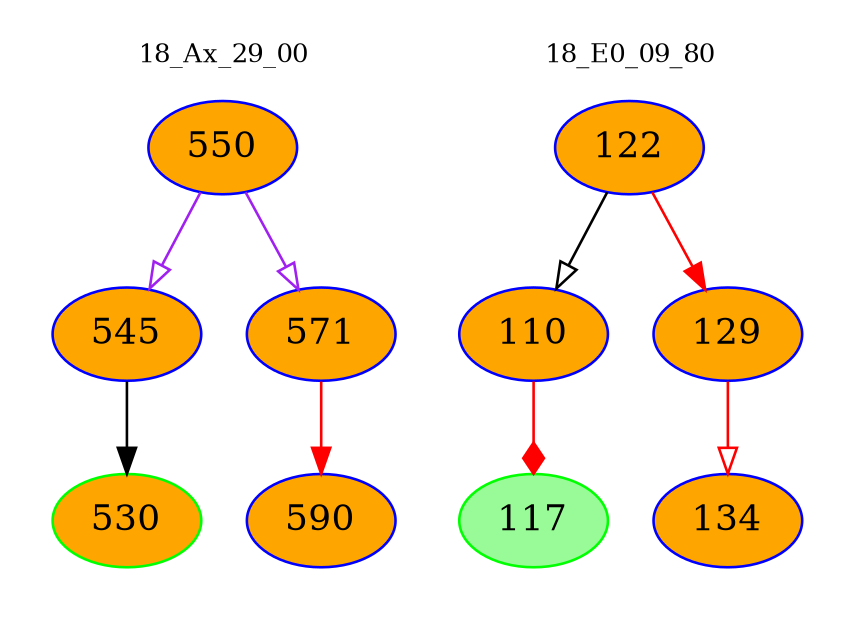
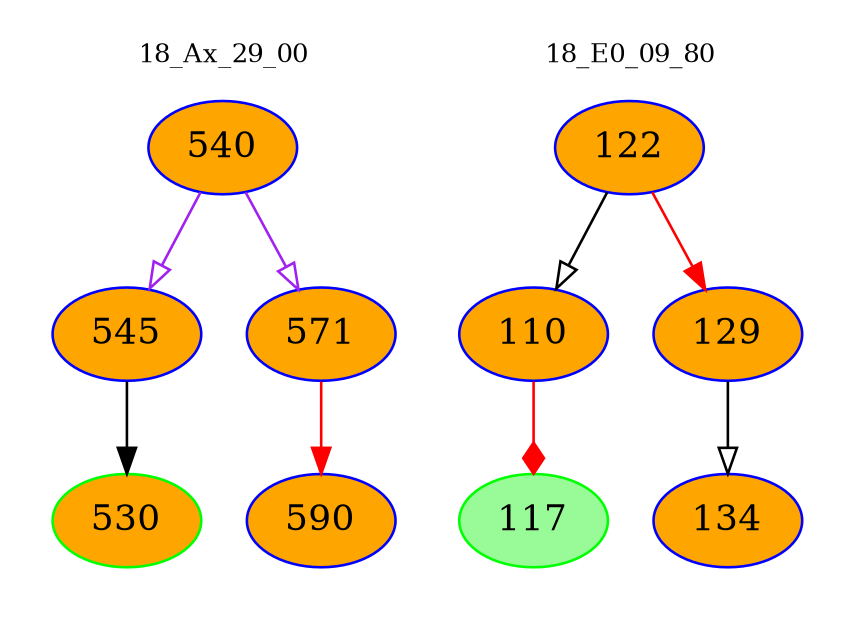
(223, 148) -> (223, 148)
(728, 415) -> (728, 415)
